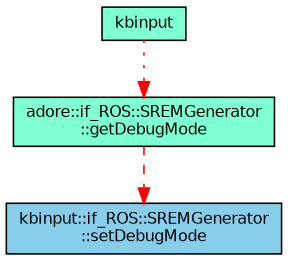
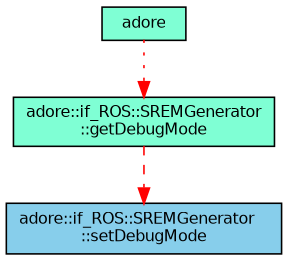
(144, 24) -> (144, 24)
(144, 229) -> (144, 229)
